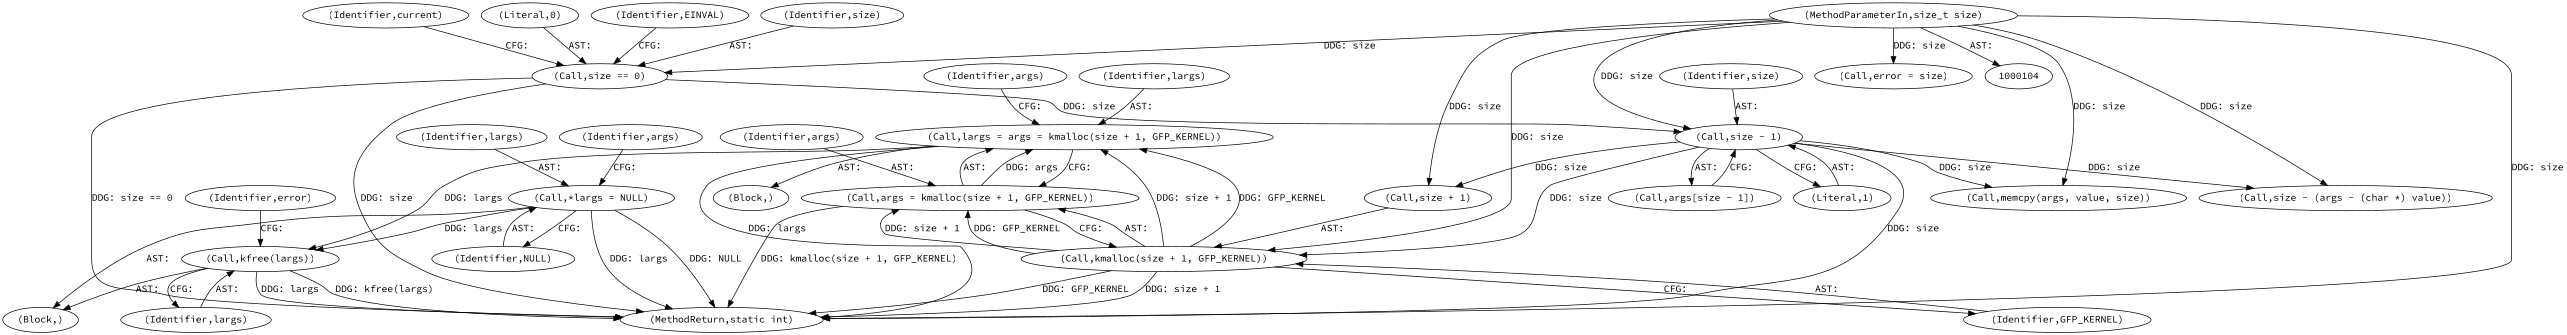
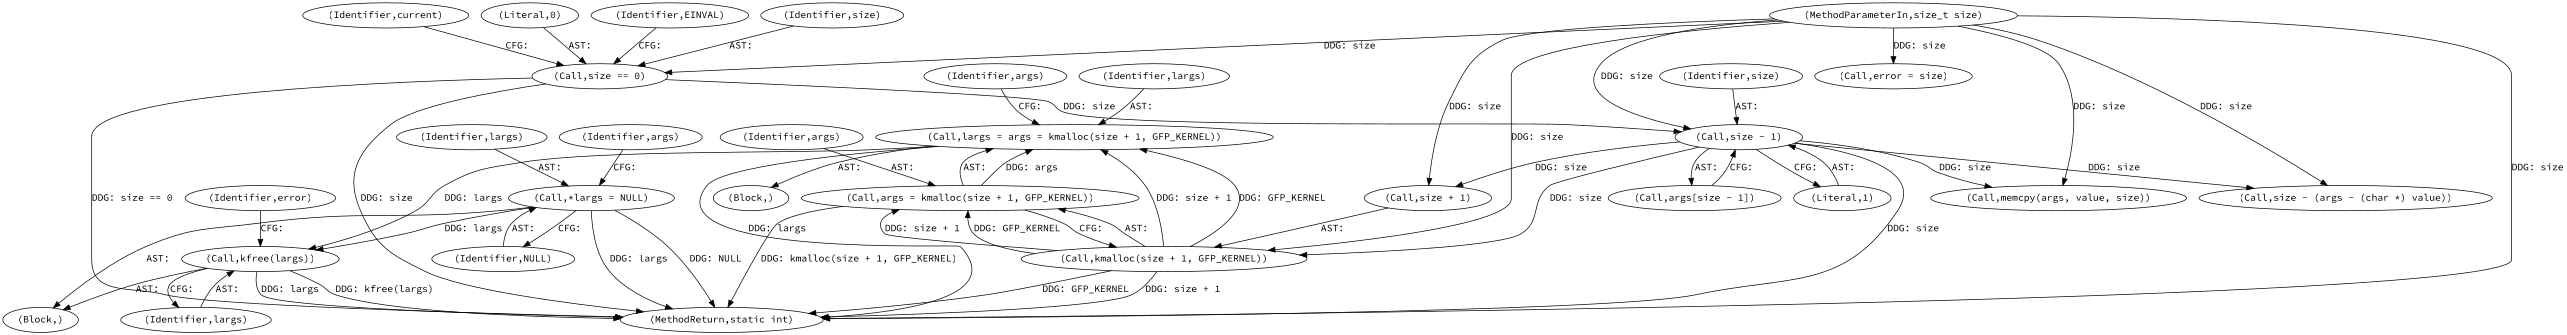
(2019, 76) -> none
(1064, 170) -> none
(2057, 320) -> none
